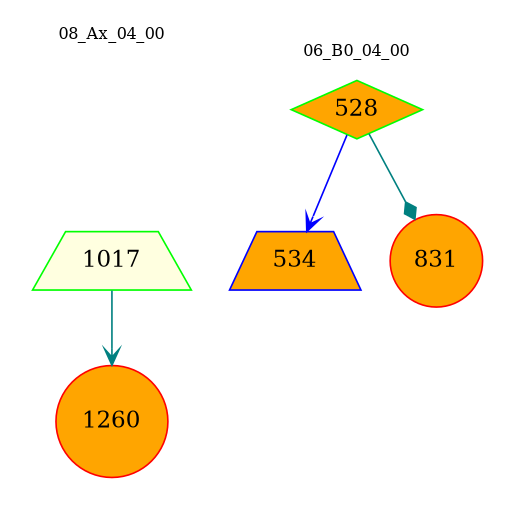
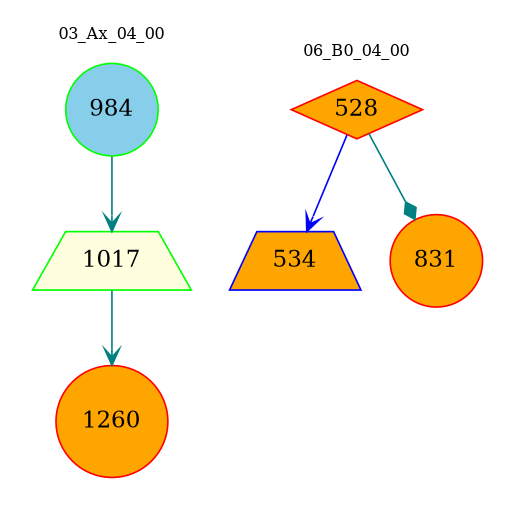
(112, 35) -> (112, 35)
none -> (112, 110)
(357, 110) -> (357, 110)
